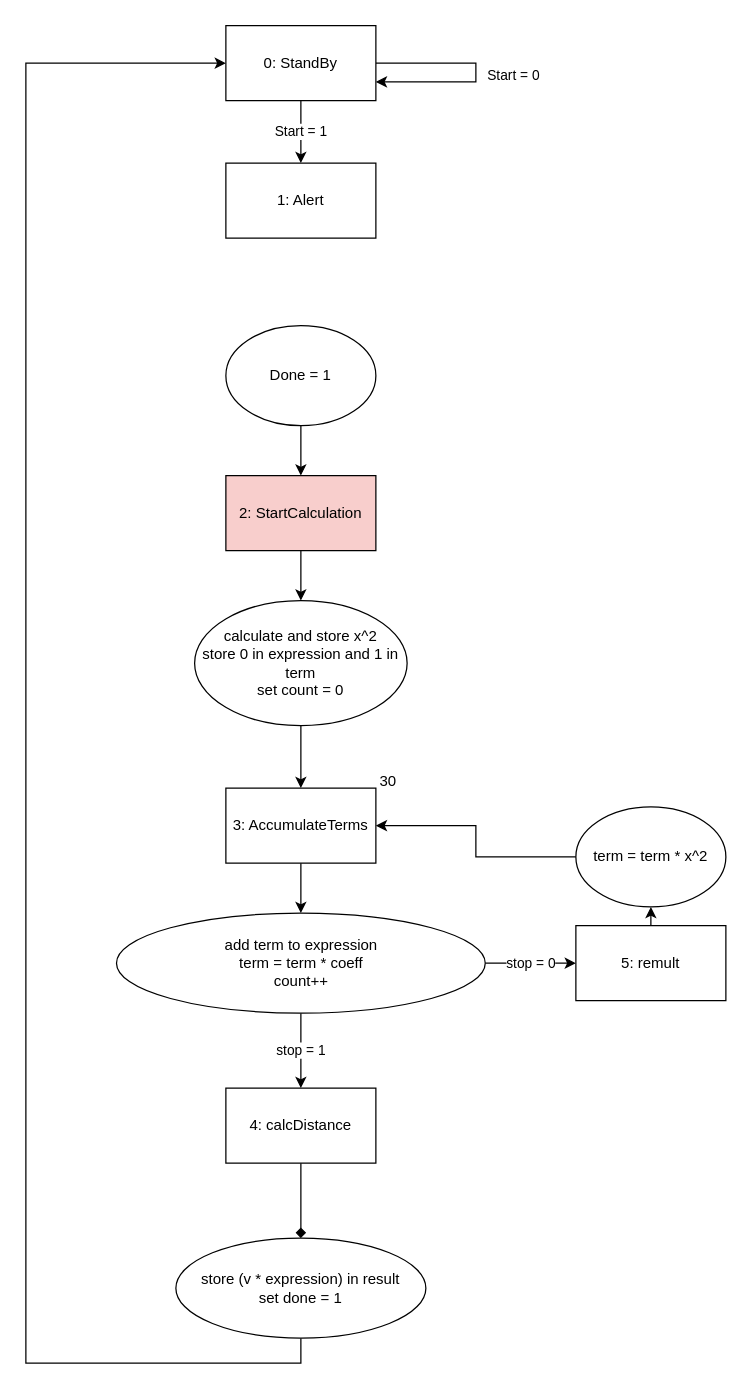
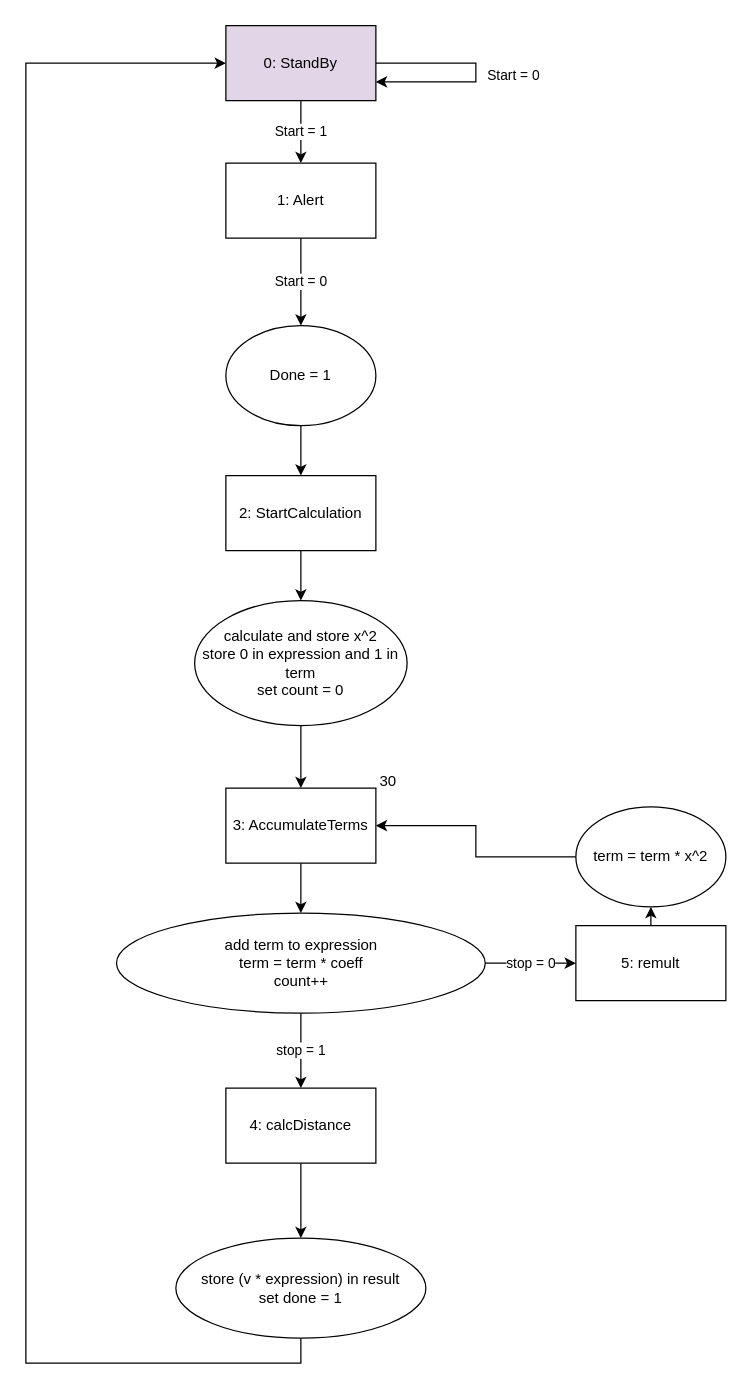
(301, 63) -> (301, 63)
none -> (301, 277)
(301, 513) -> (301, 513)
(301, 1227) -> (301, 1228)
